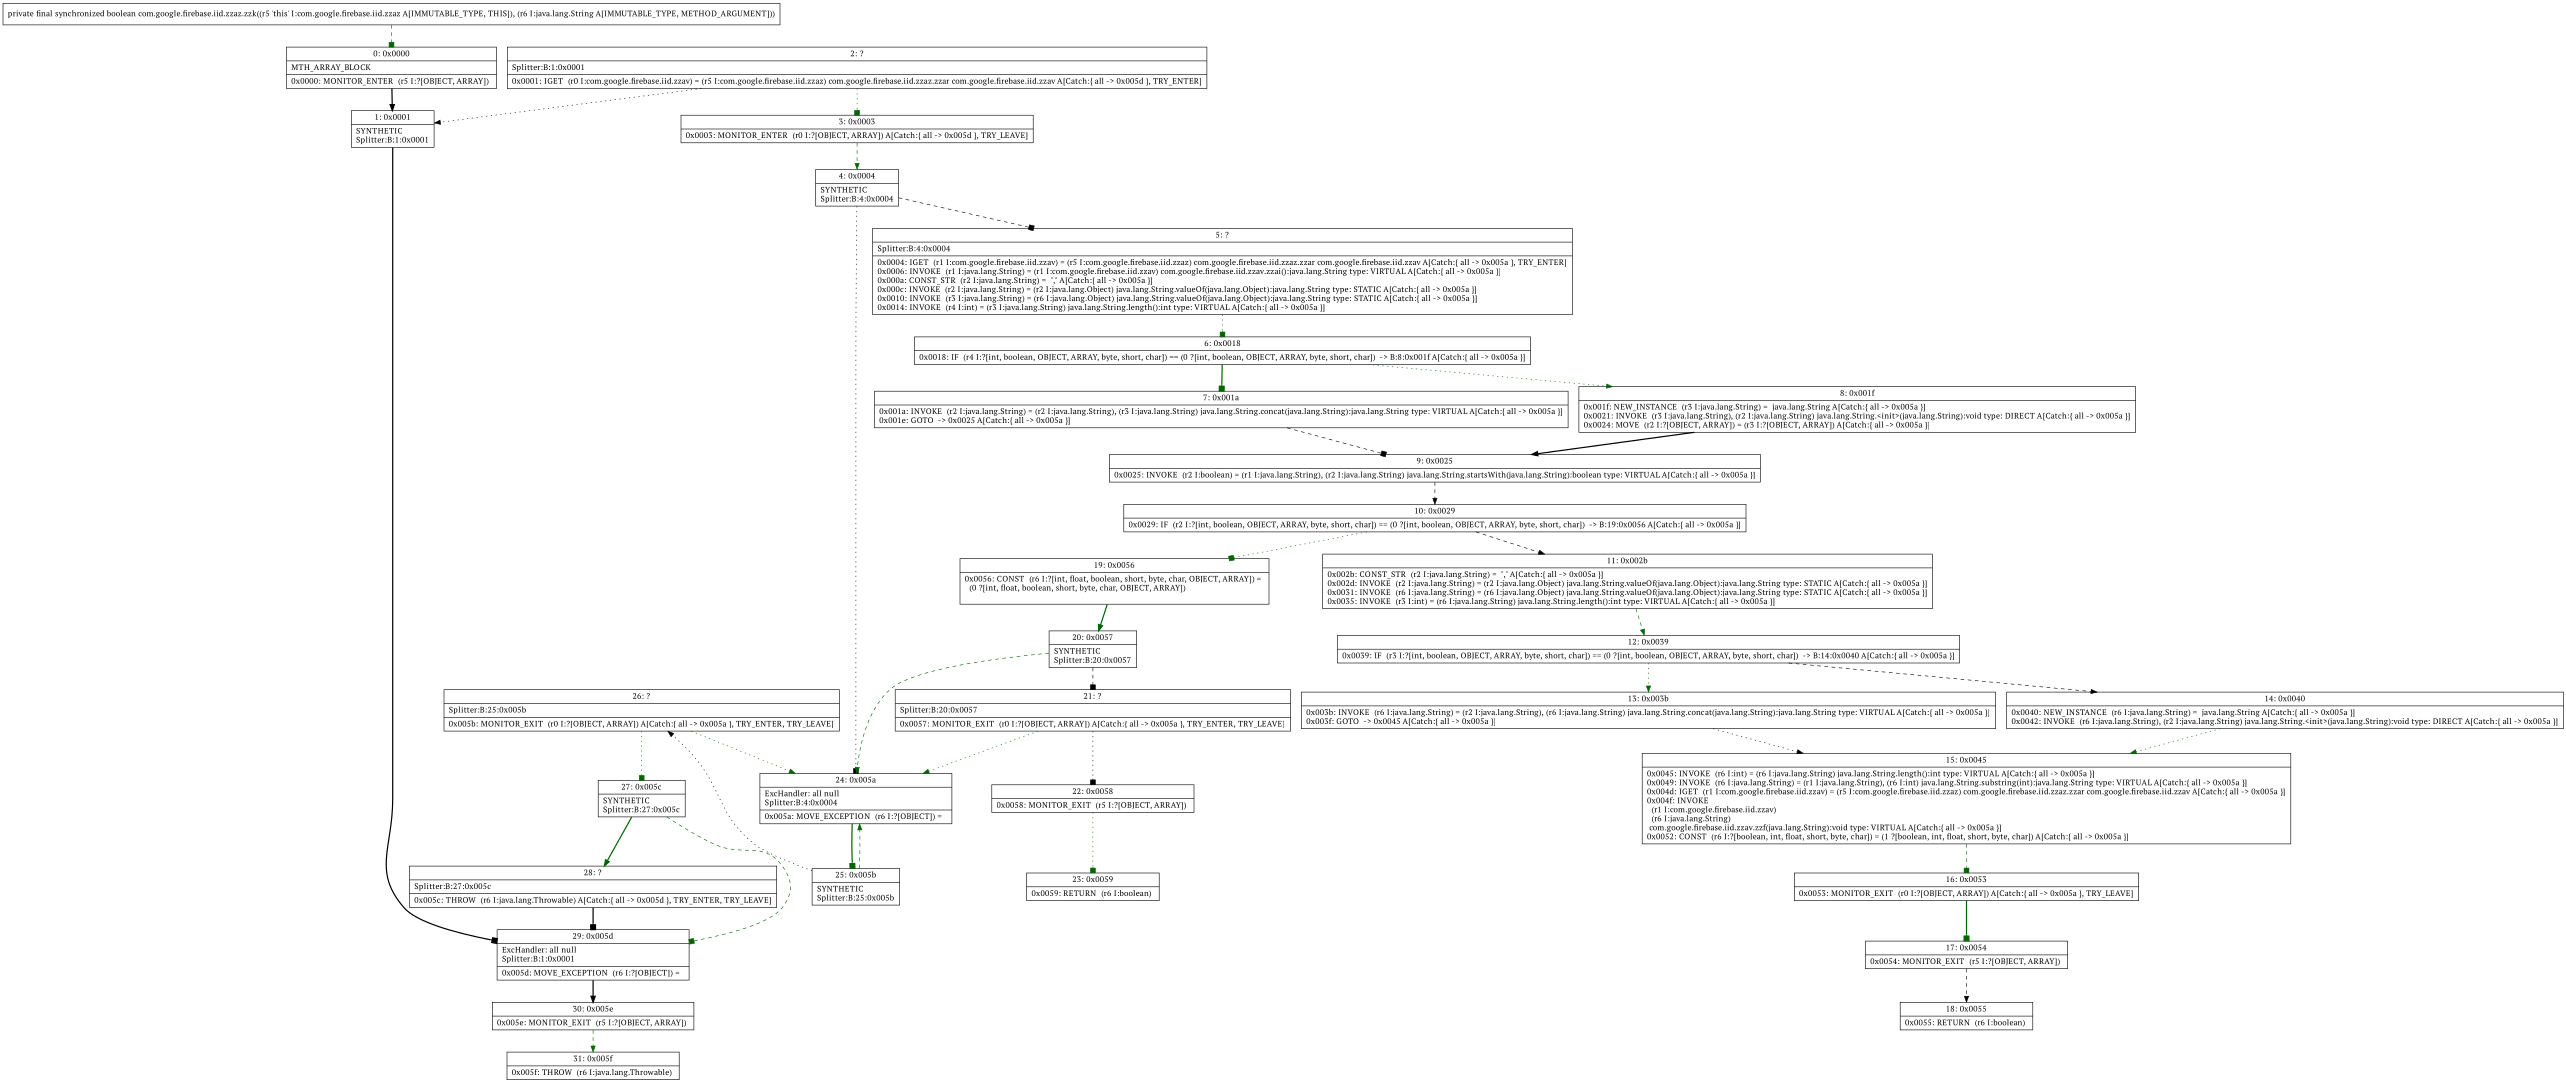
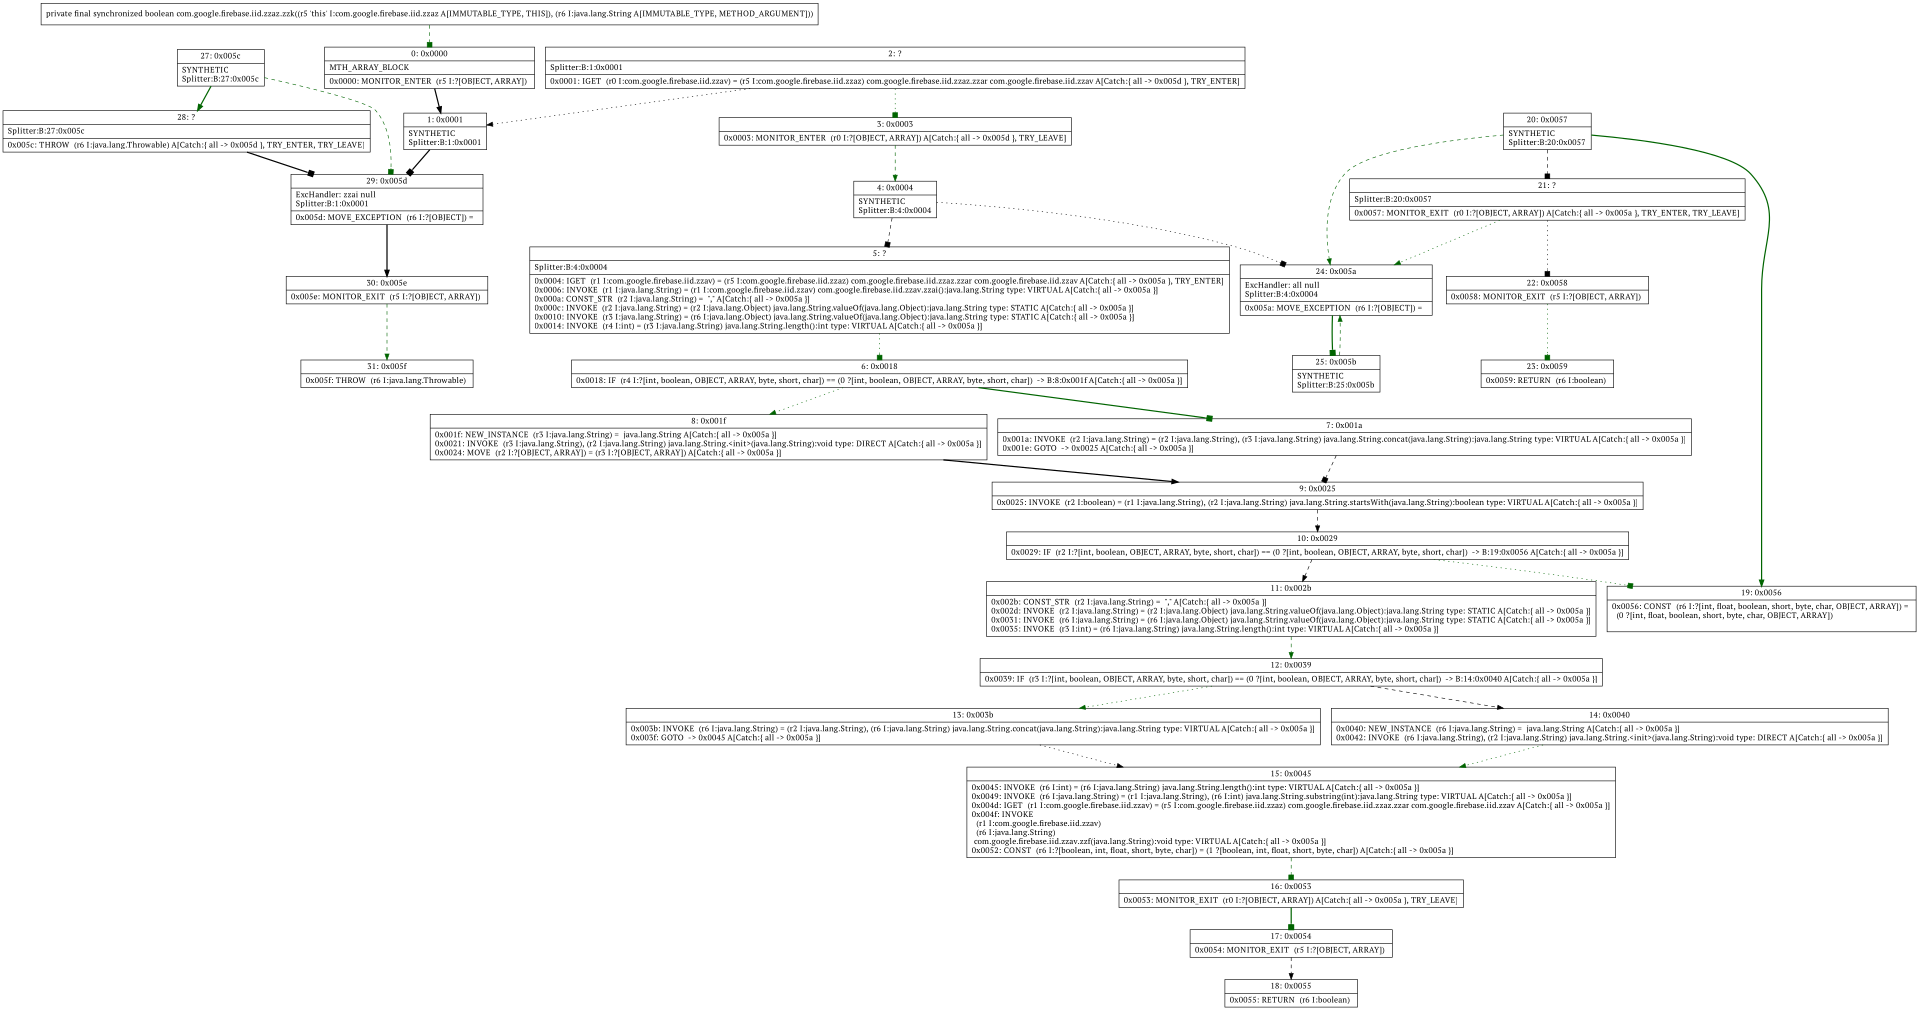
(1104, 615) -> (1762, 291)
(642, 710) -> none
(539, 950) -> (336, 195)
